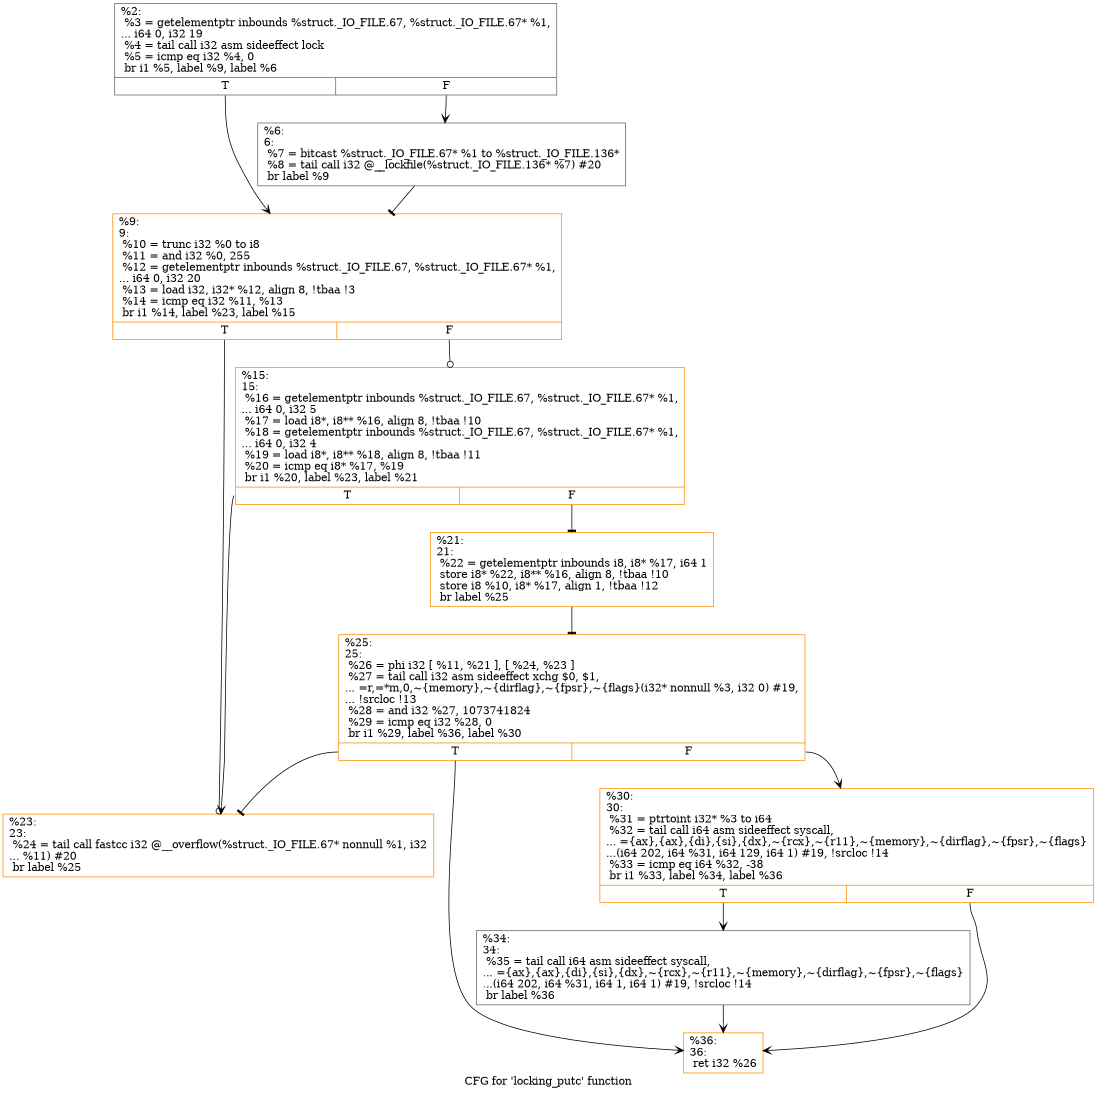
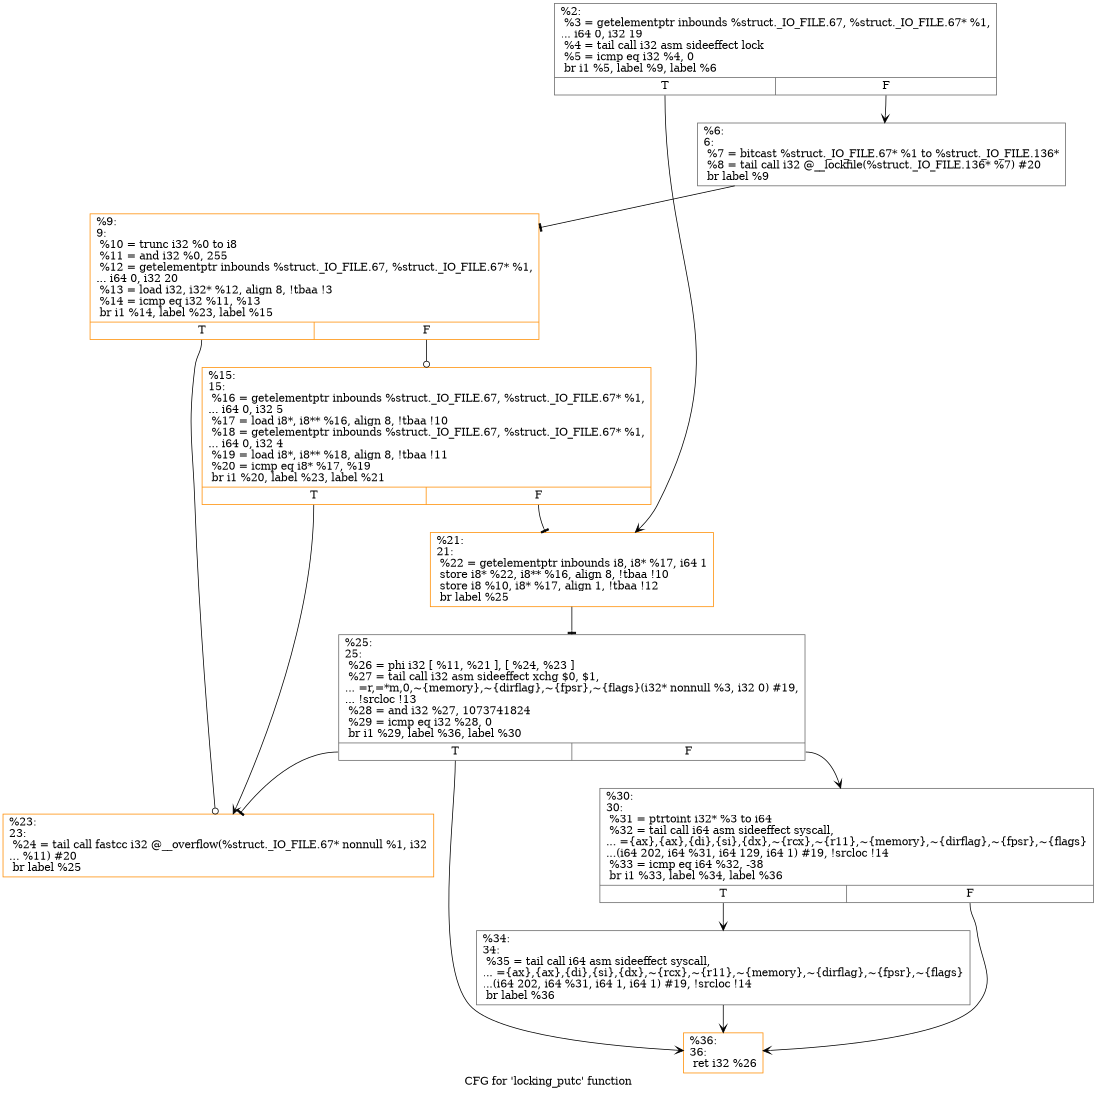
(235, 155) -> (693, 316)
(572, 698) -> (572, 698)
(847, 846) -> (847, 846)
